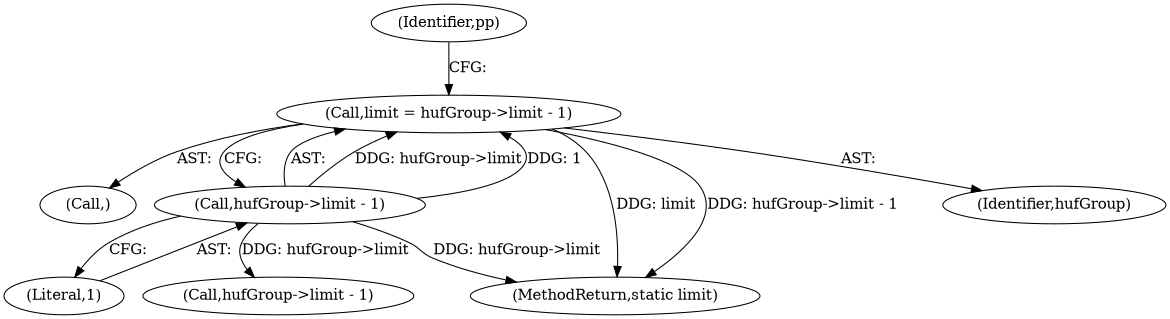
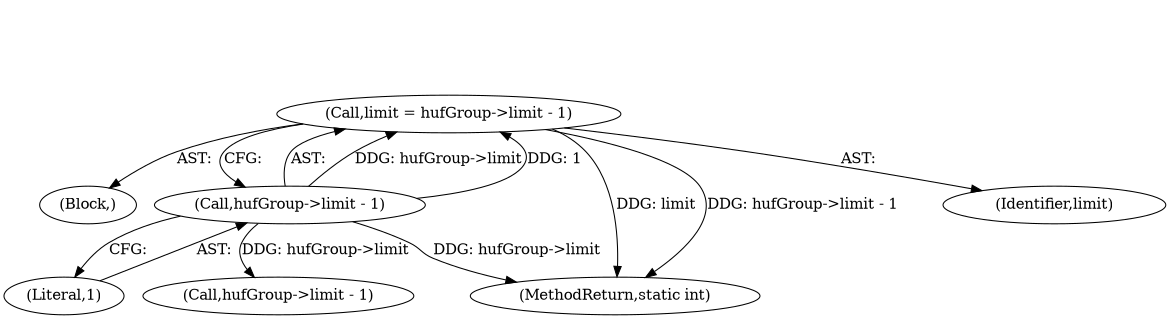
(449, 23) -> none
(88, 205) -> (88, 205)
(1054, 205) -> (1054, 205)
(615, 296) -> (615, 296)
